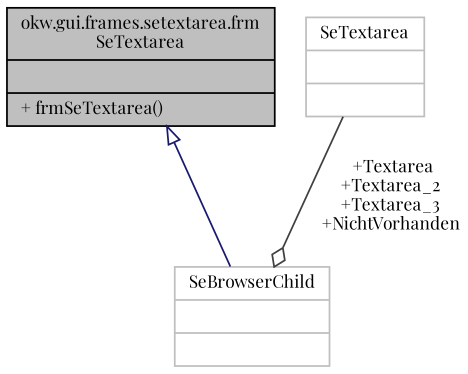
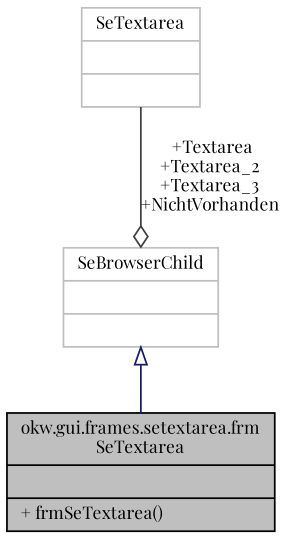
(202, 204) -> (141, 389)
